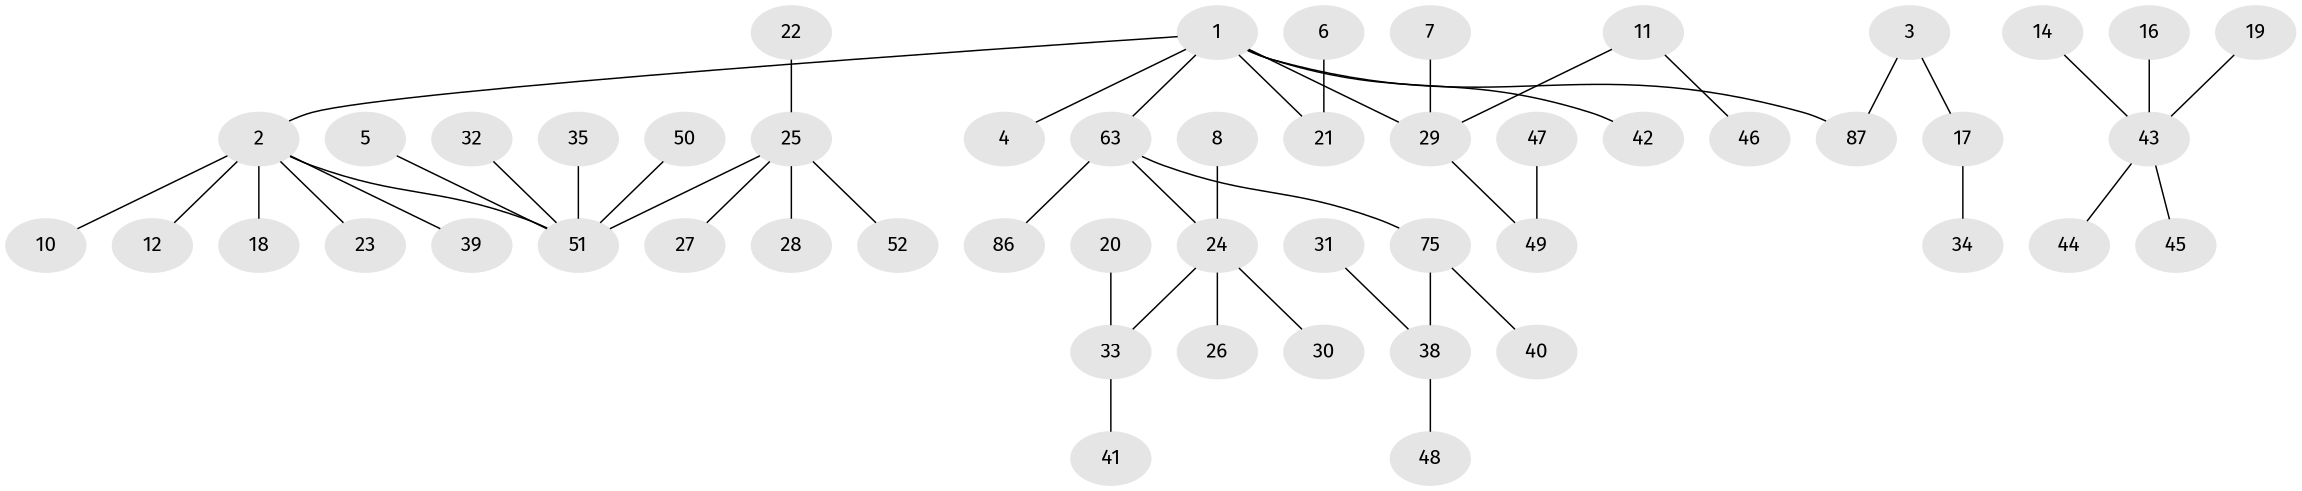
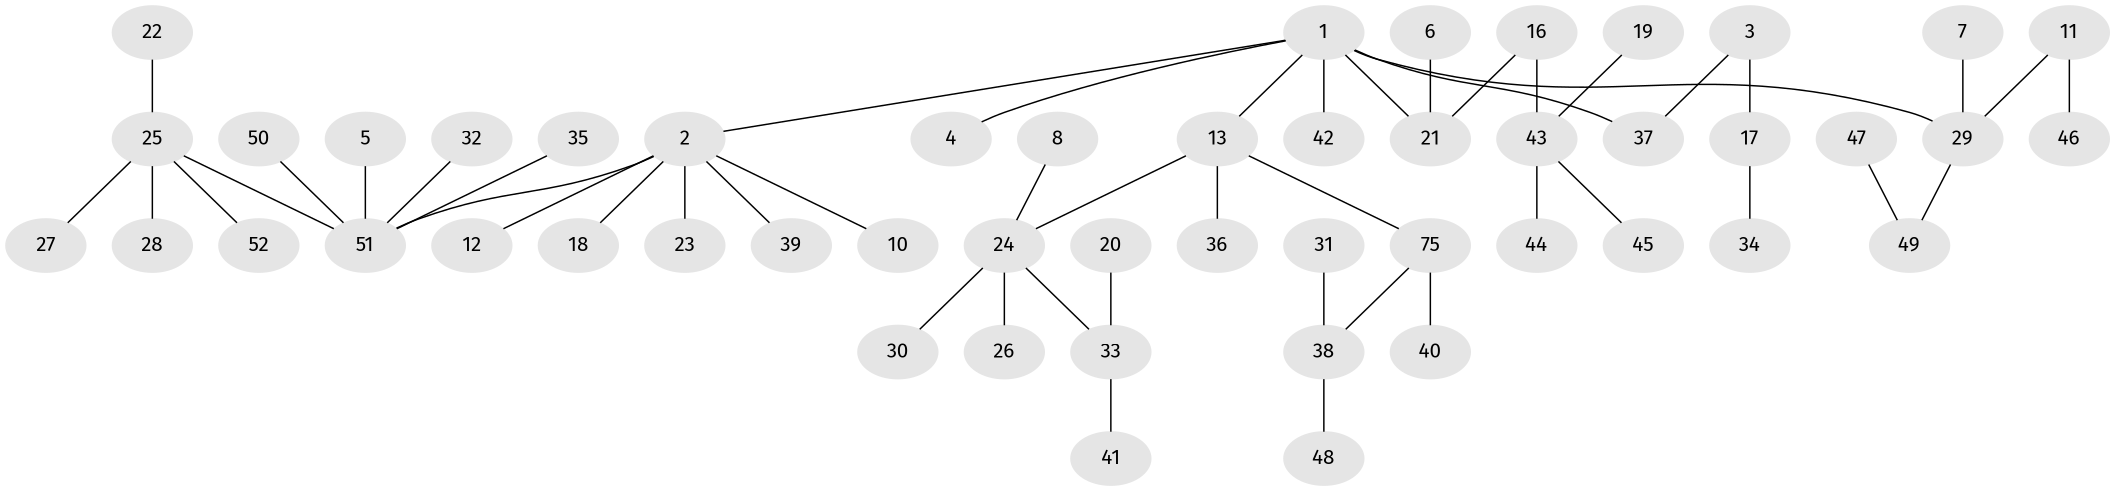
(2043, 33) -> none
none -> (1474, 95)
(1111, 139) -> (1217, 139)
(1856, 139) -> (1643, 139)
(1004, 246) -> (1217, 246)
